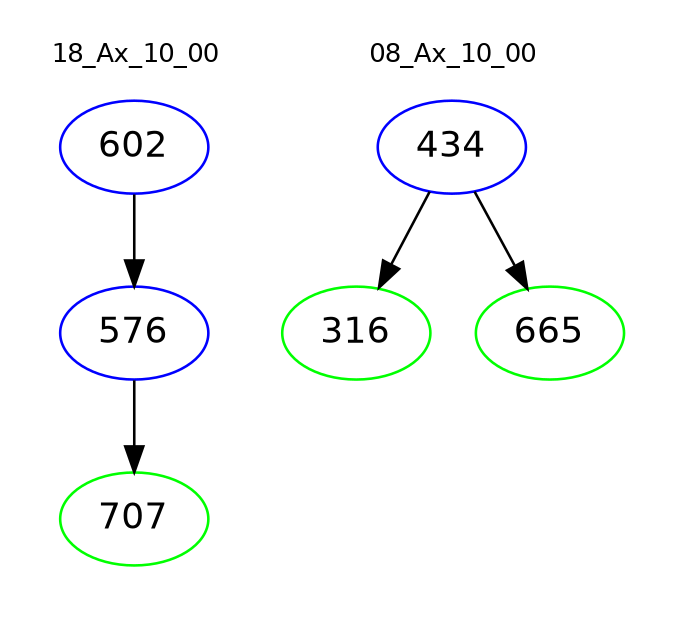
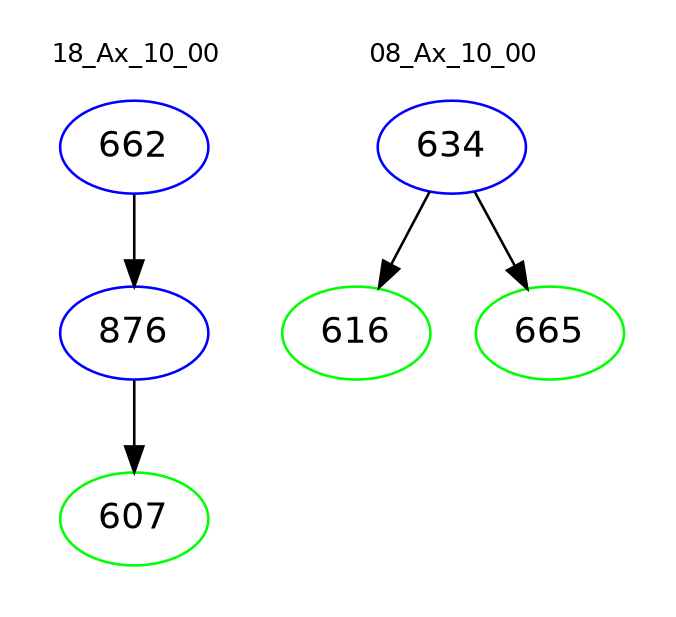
(134, 147) -> (134, 147)
(452, 147) -> (452, 147)
(134, 333) -> (134, 333)
(356, 333) -> (356, 333)
(134, 519) -> (134, 519)
